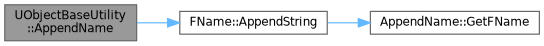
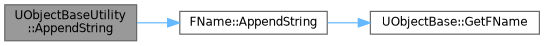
(71, 23) -> (71, 23)
(455, 23) -> (455, 23)
